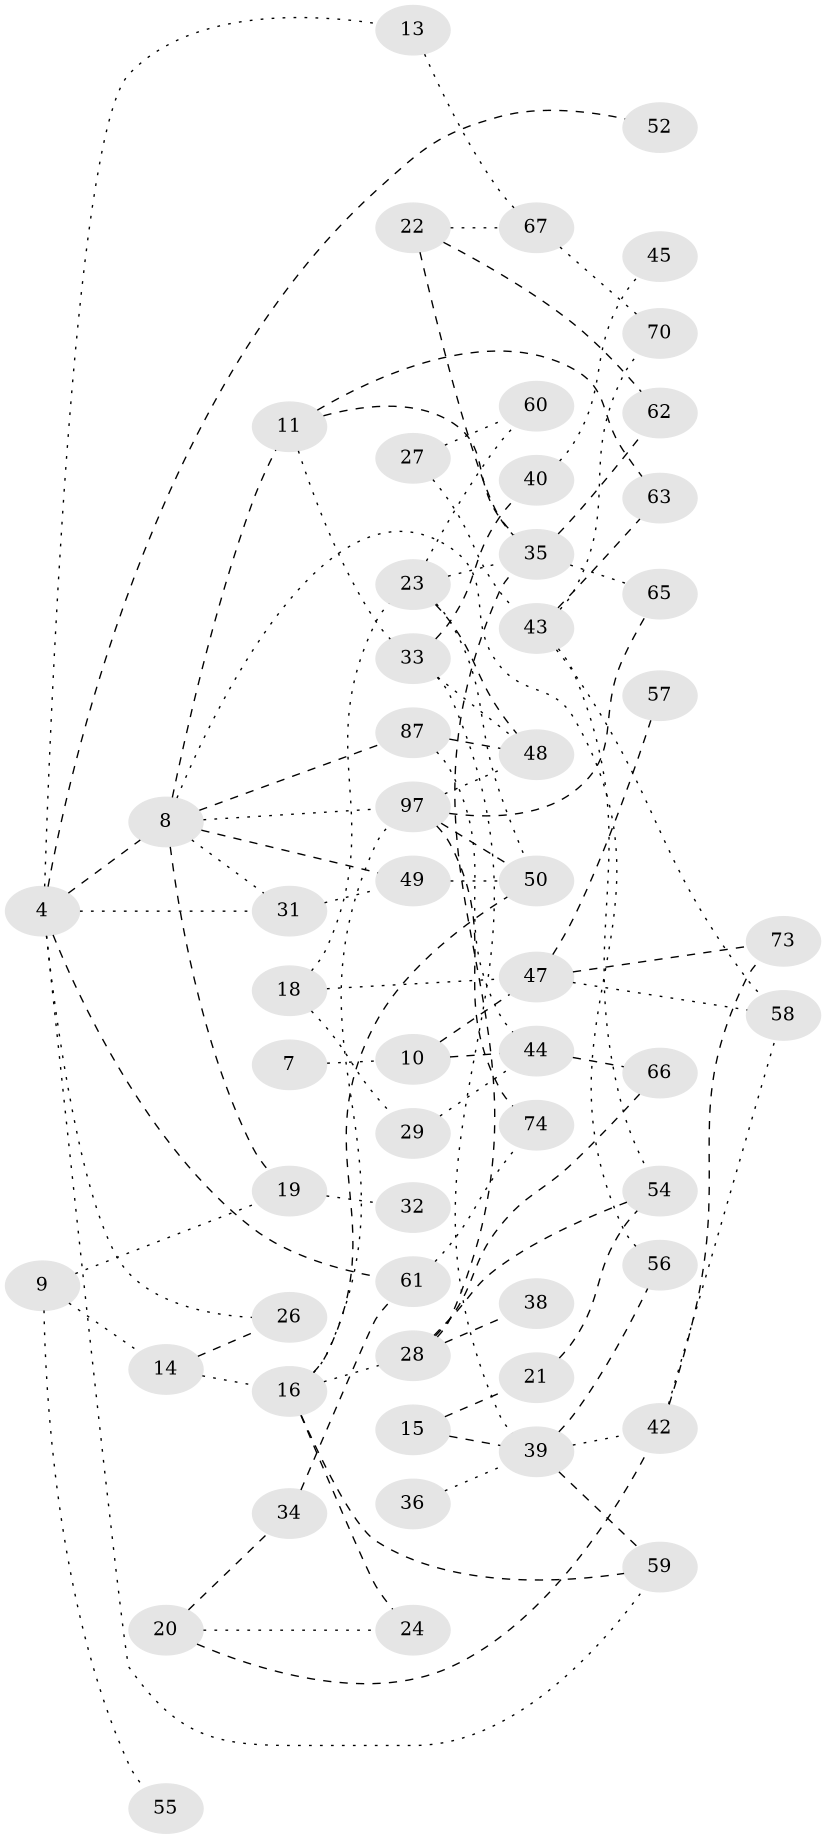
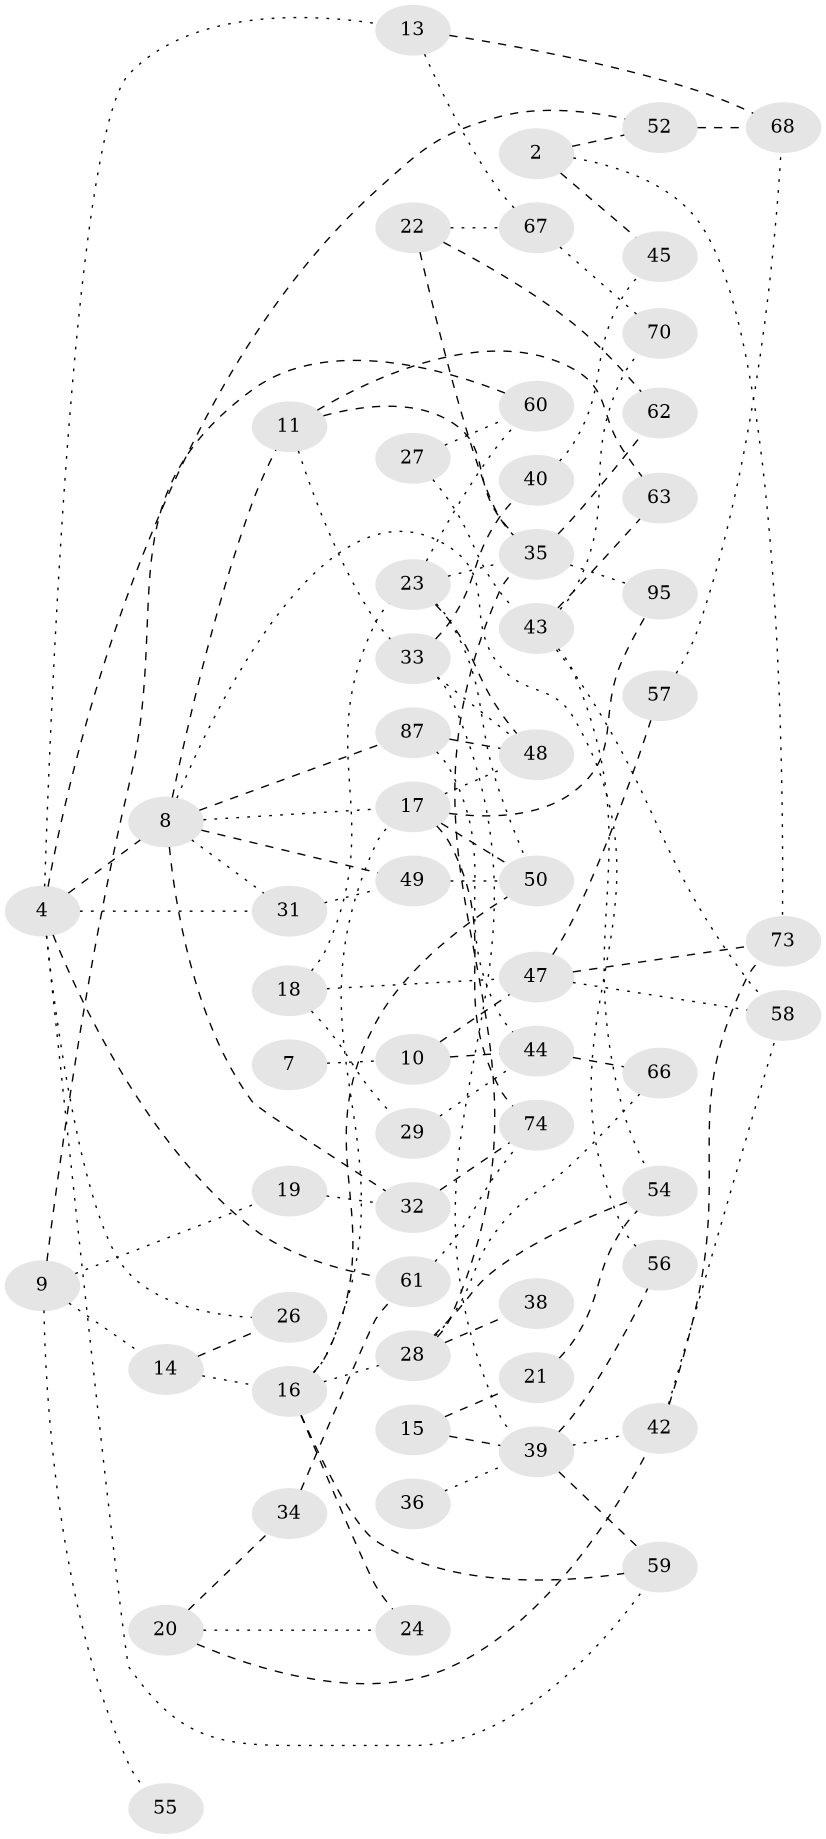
none -> (784, 128)
none -> (537, 154)
(660, 594) -> (660, 594)
none -> (144, 681)
(413, 807) -> (413, 807)
(203, 1014) -> (224, 1054)
none -> (475, 1166)
(522, 1203) -> (522, 1203)
